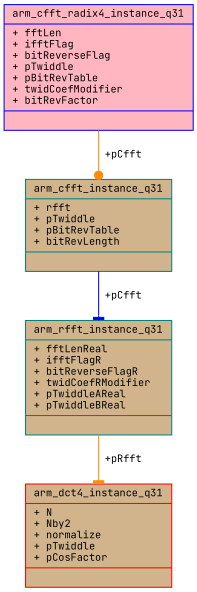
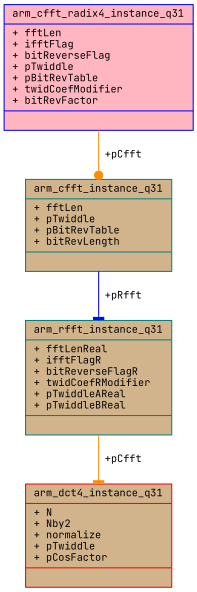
(53, 208) -> (59, 208)
(121, 296) -> (121, 296)
(121, 459) -> (121, 459)
